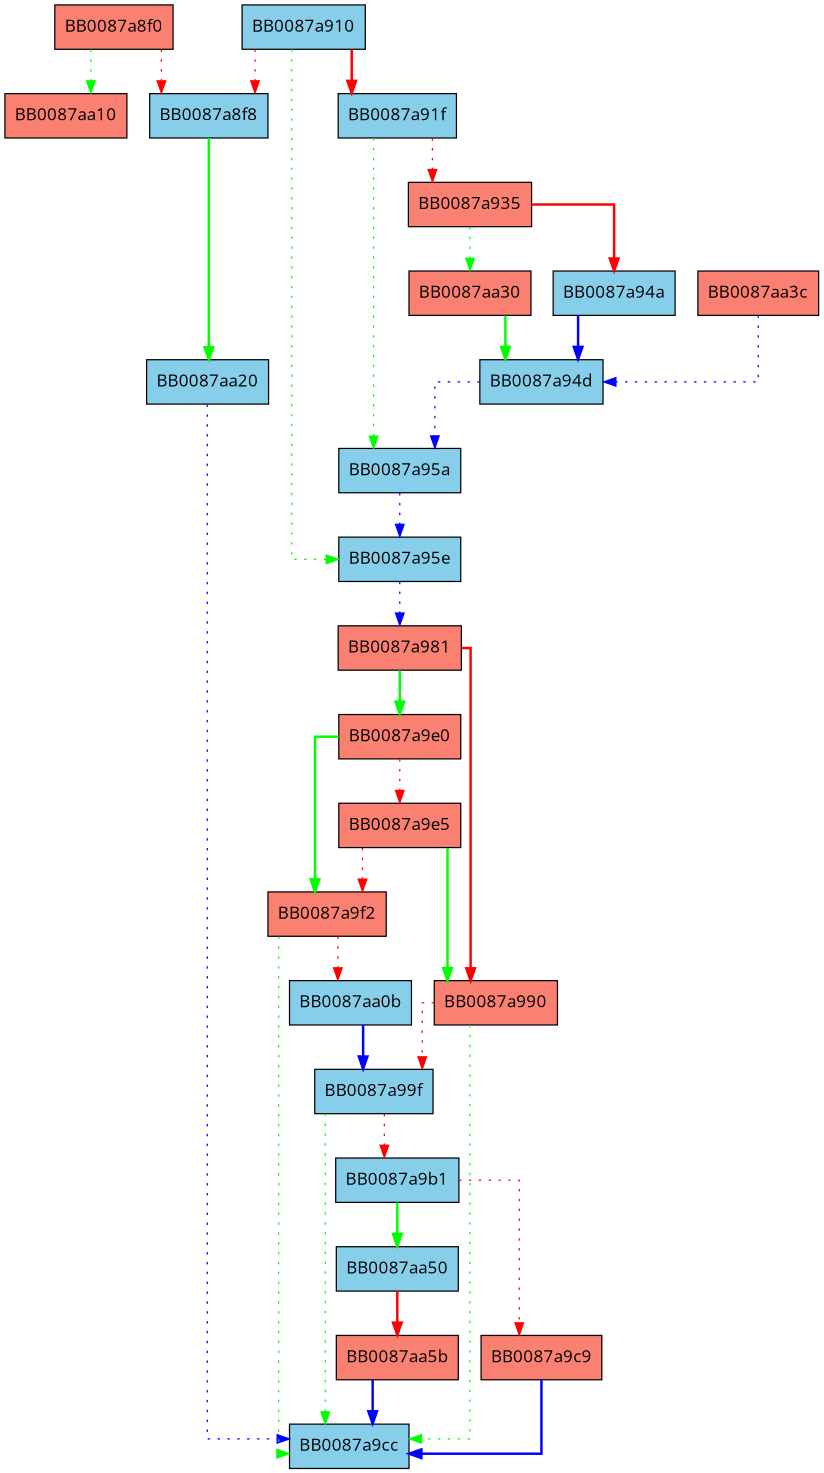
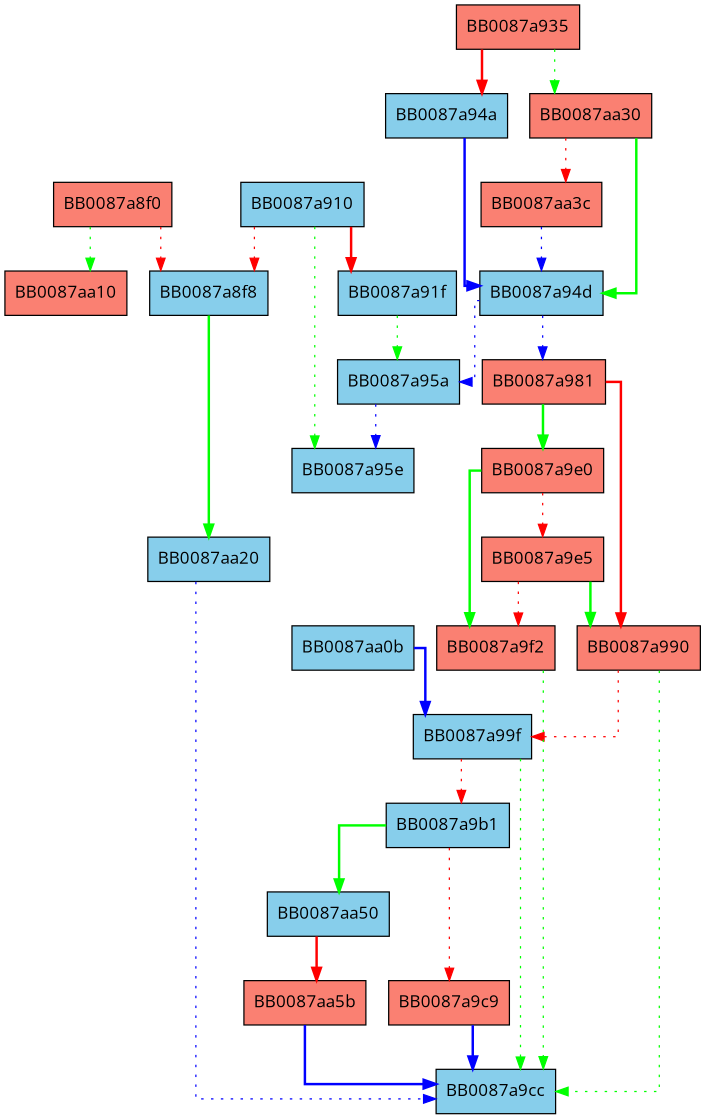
(432, 154) -> none
none -> (566, 154)
(400, 597) -> (543, 331)
(338, 952) -> none
